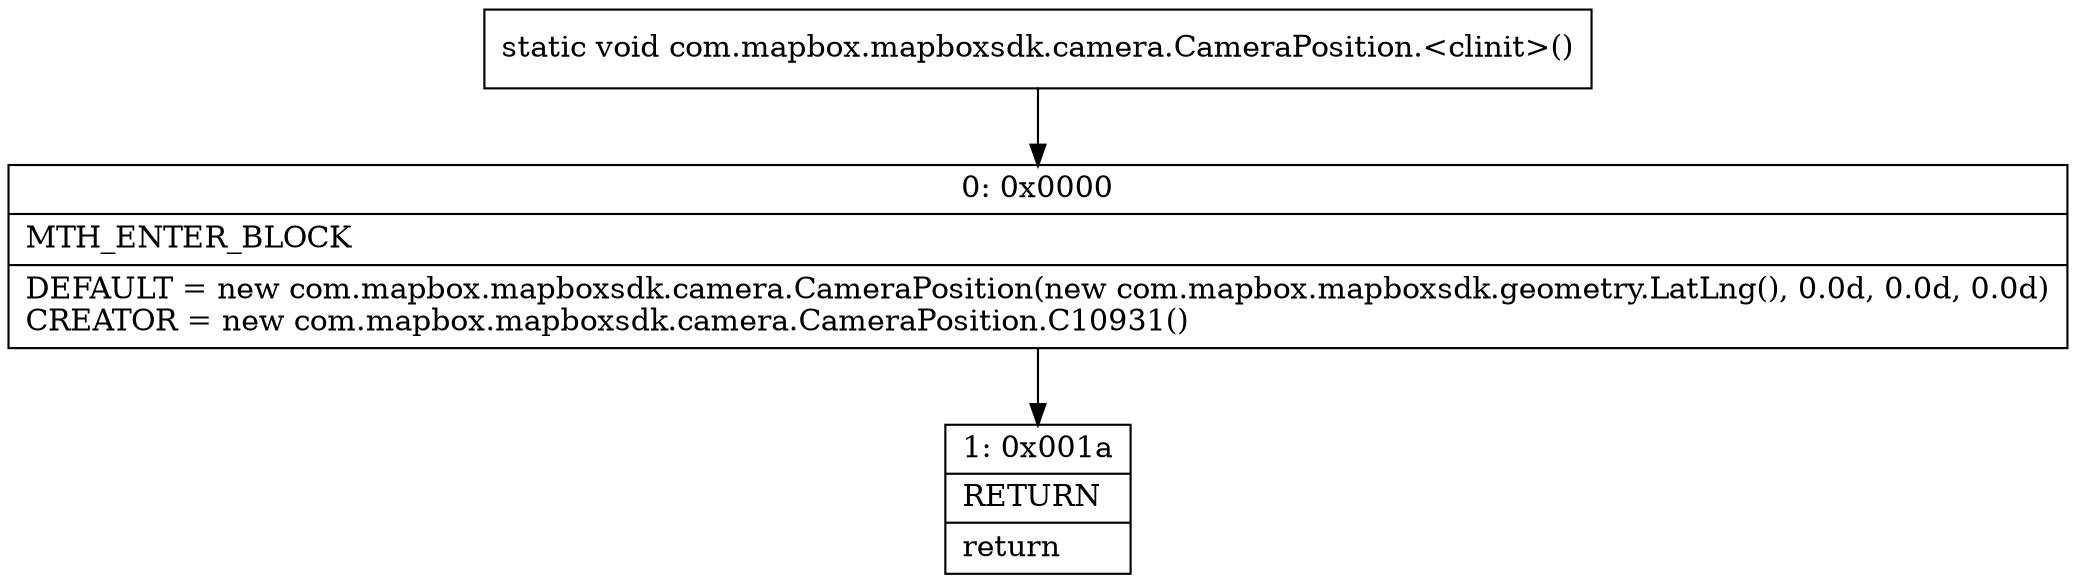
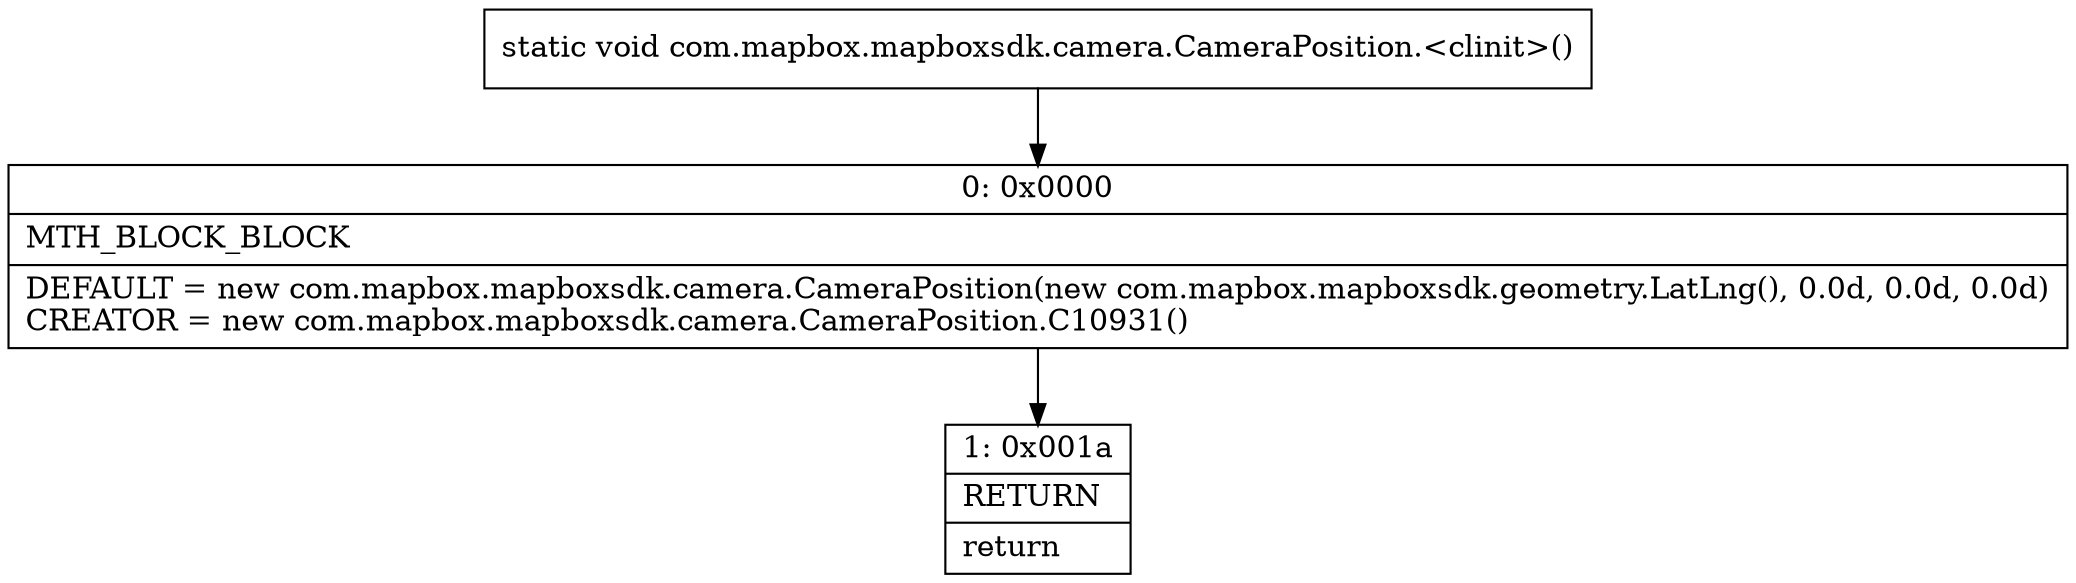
(189, 238) -> (188, 238)
